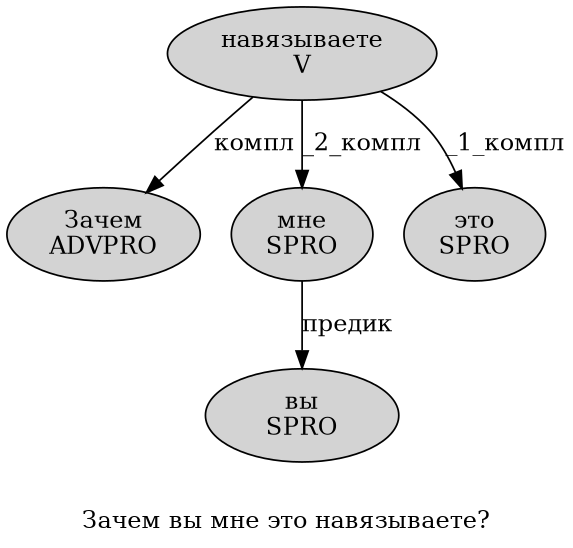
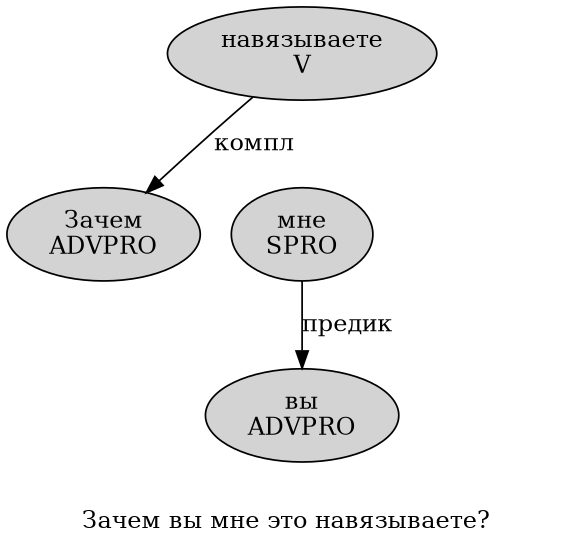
(302, 135) -> none
(475, 234) -> none
(302, 415) -> (302, 415)
